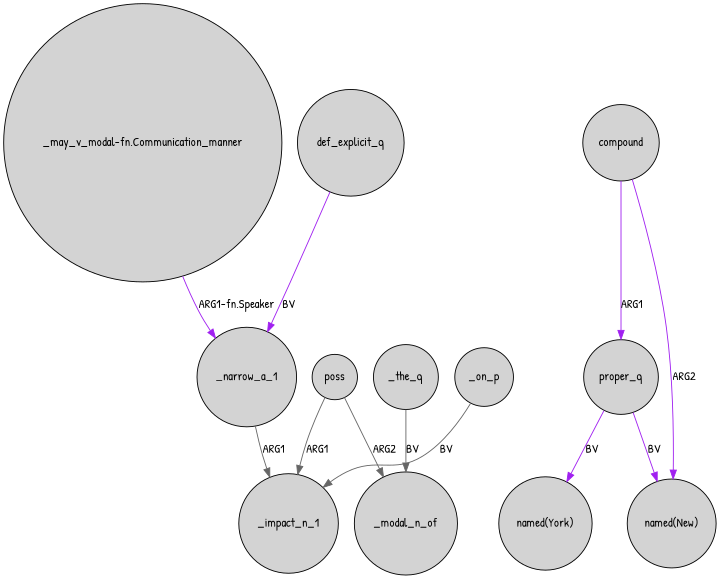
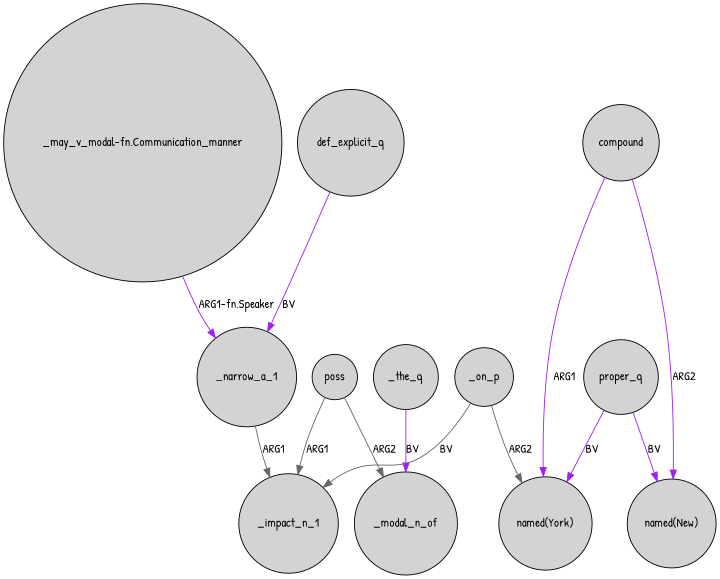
(621, 256) -> (555, 319)
(406, 436) -> (406, 436)
none -> (503, 441)
